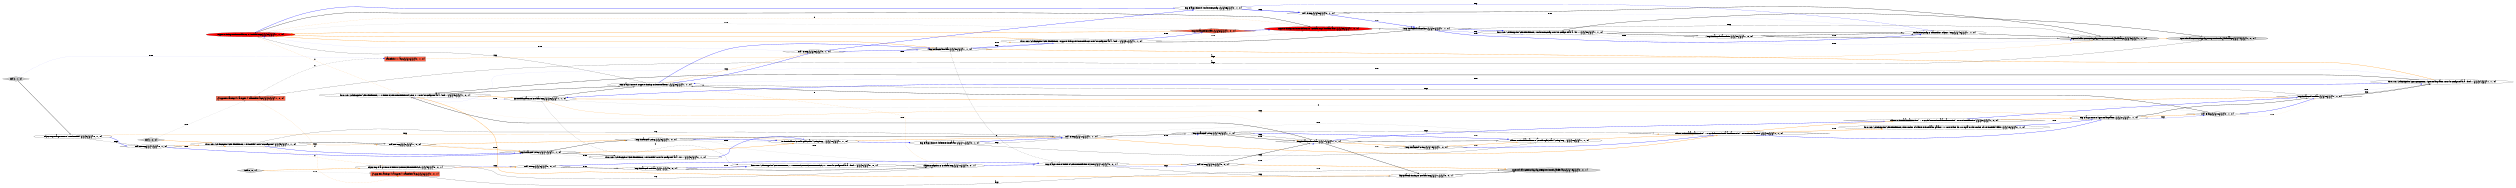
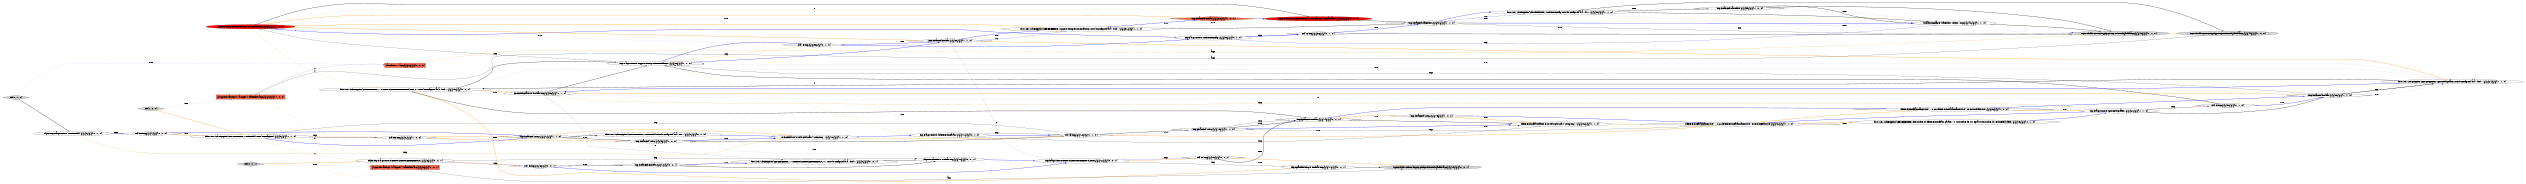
(1371, 158) -> none
